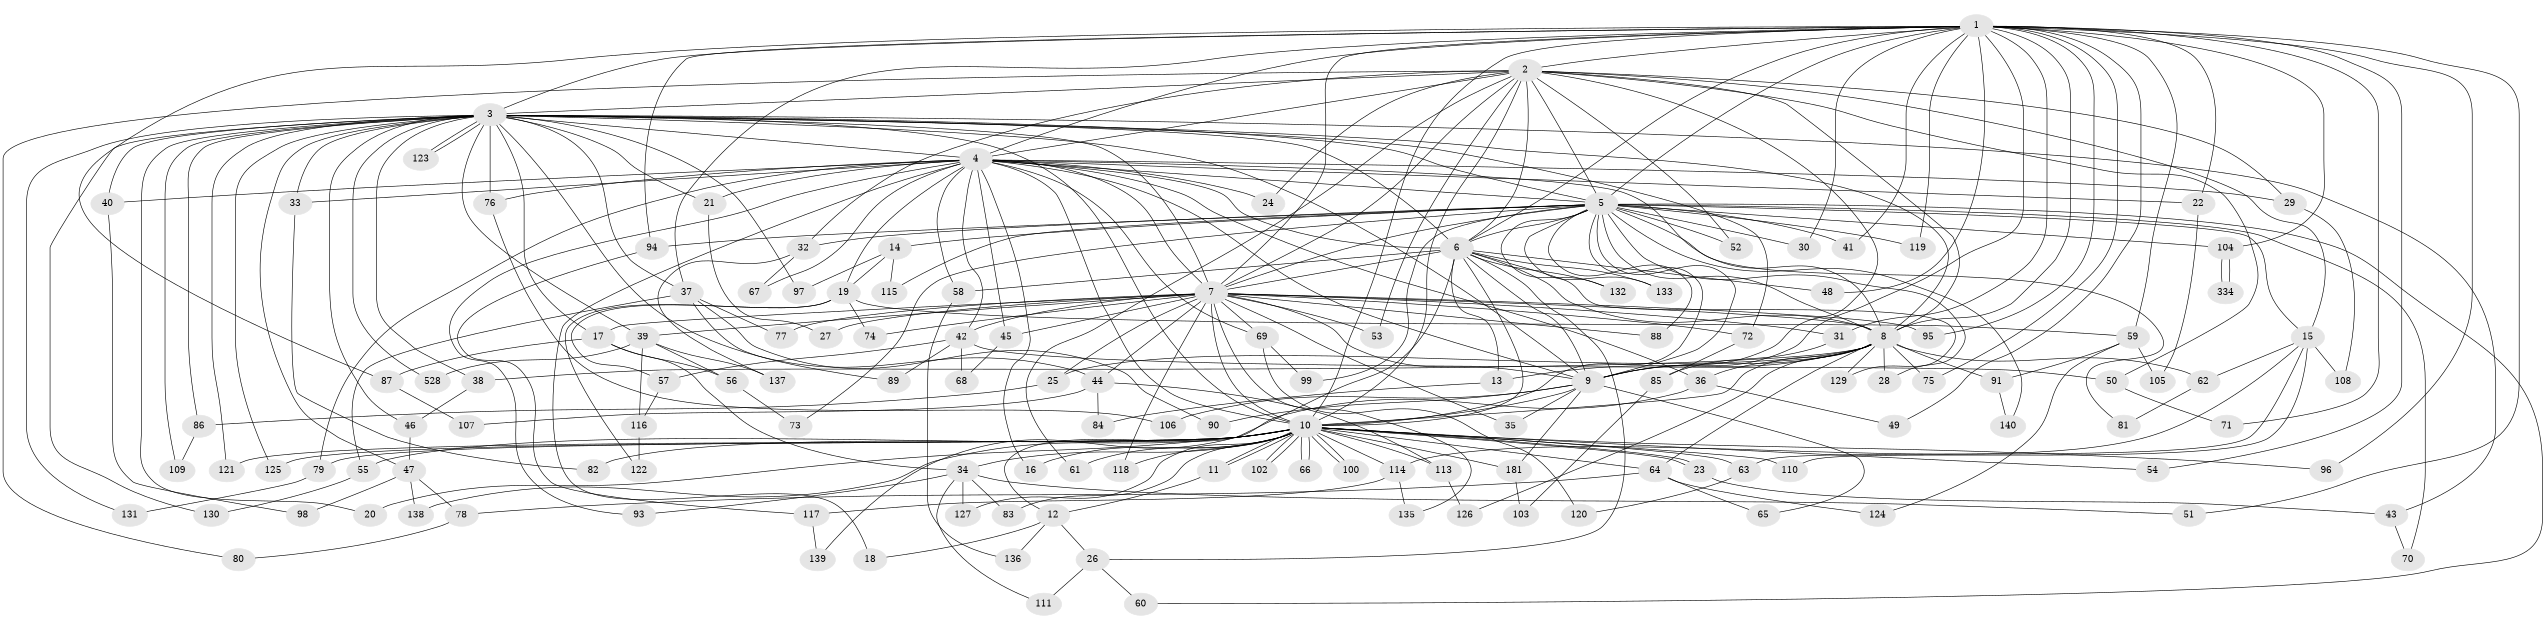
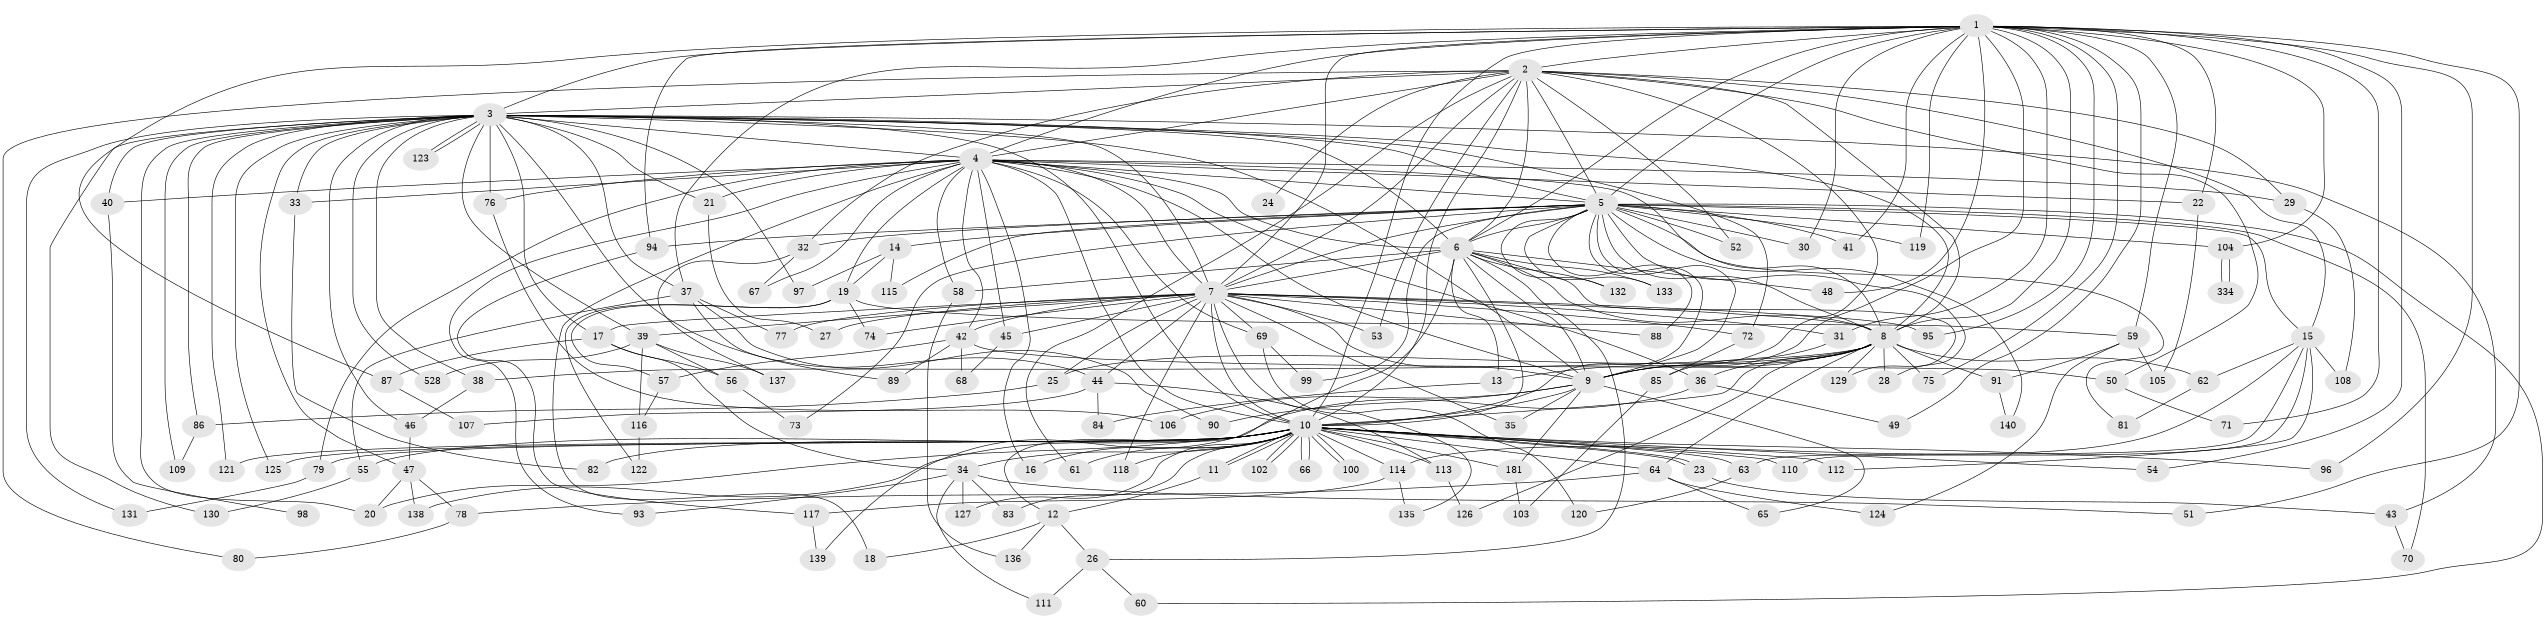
(1125, 171) -> none
none -> (1836, 471)
(357, 494) -> (390, 493)
